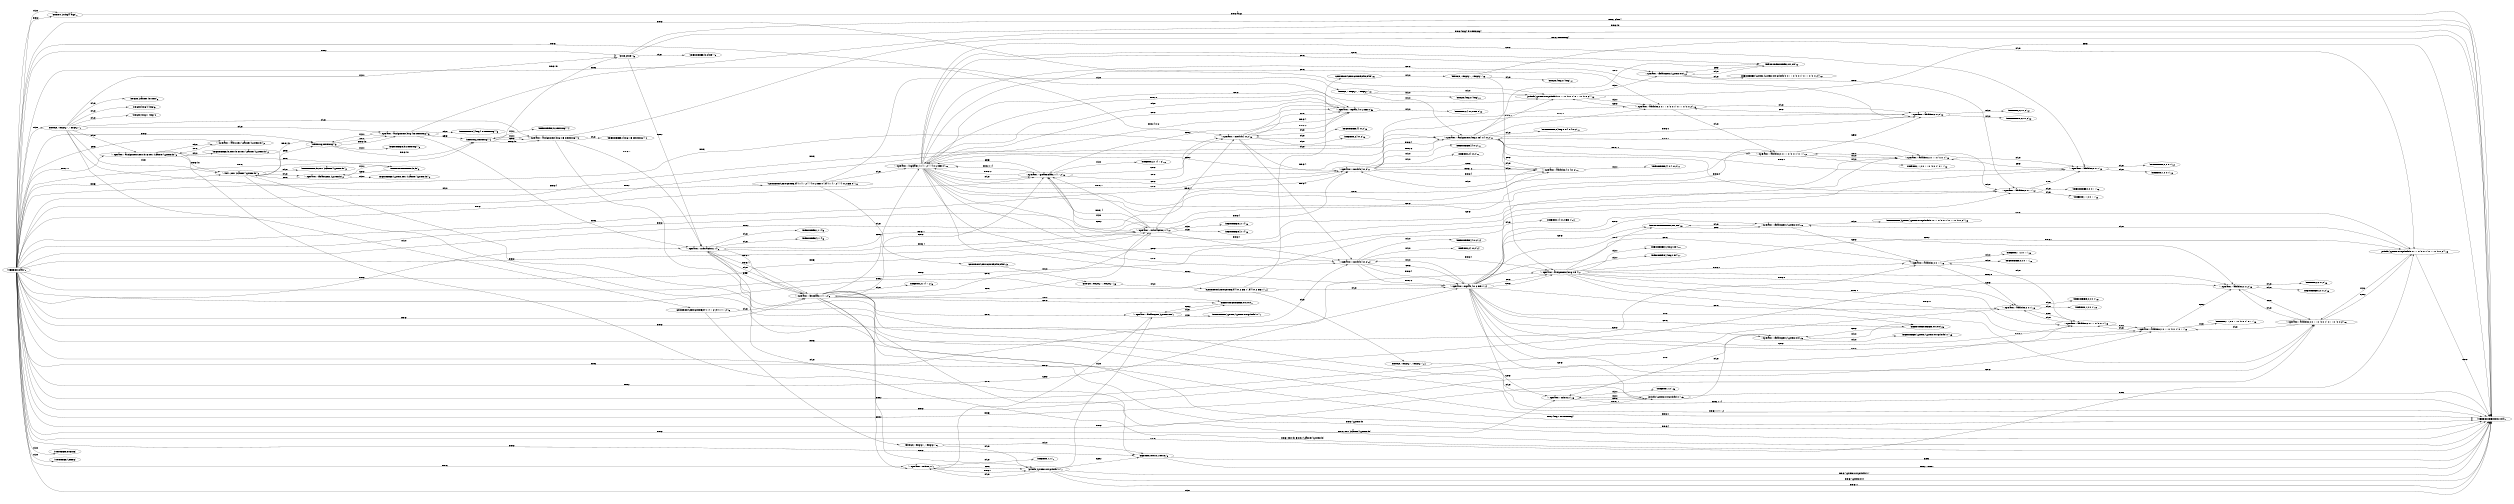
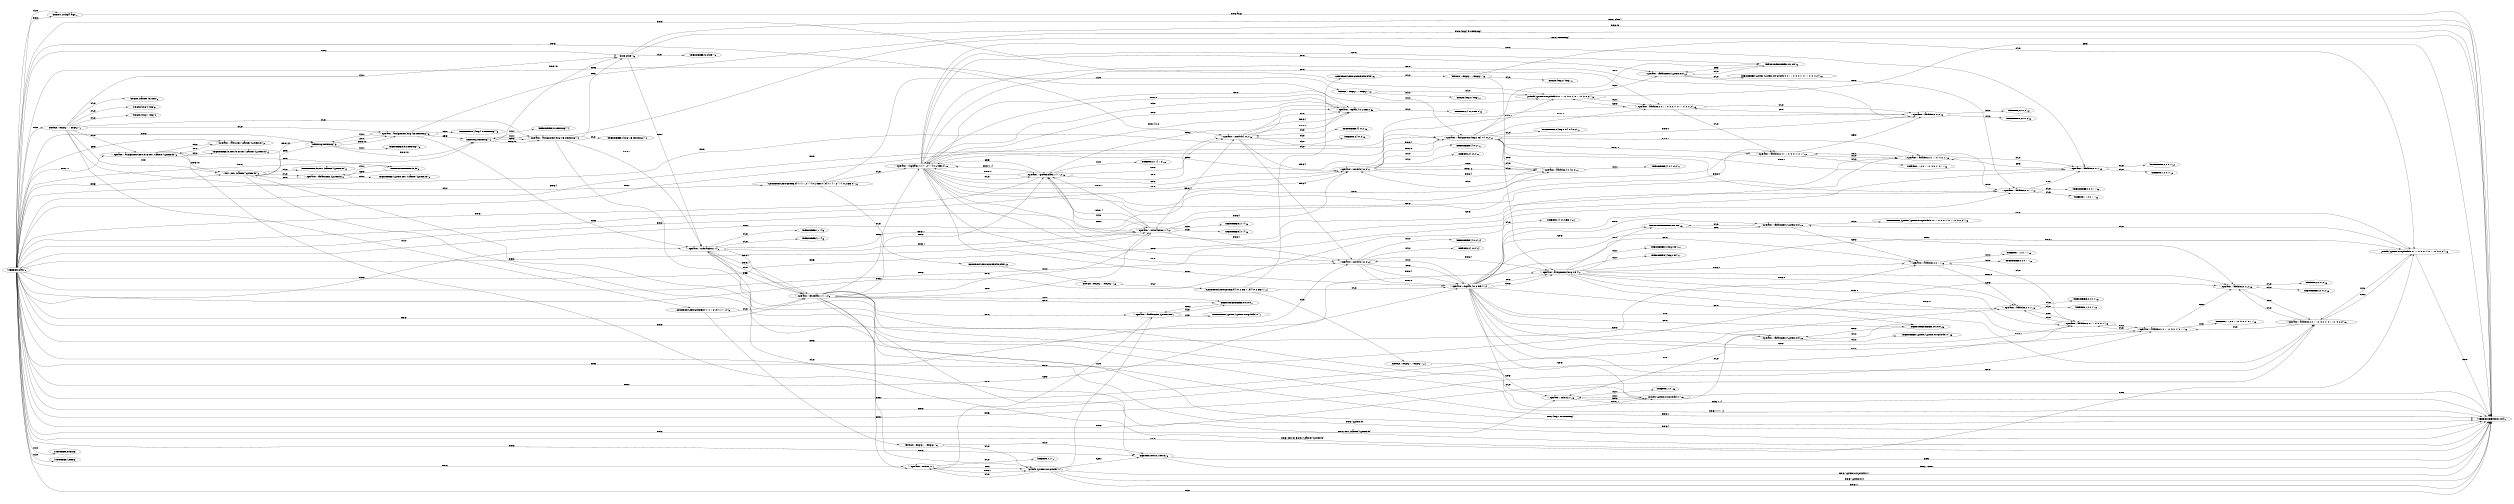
none -> (589, 92)
(511, 207) -> (521, 214)
(921, 284) -> none
